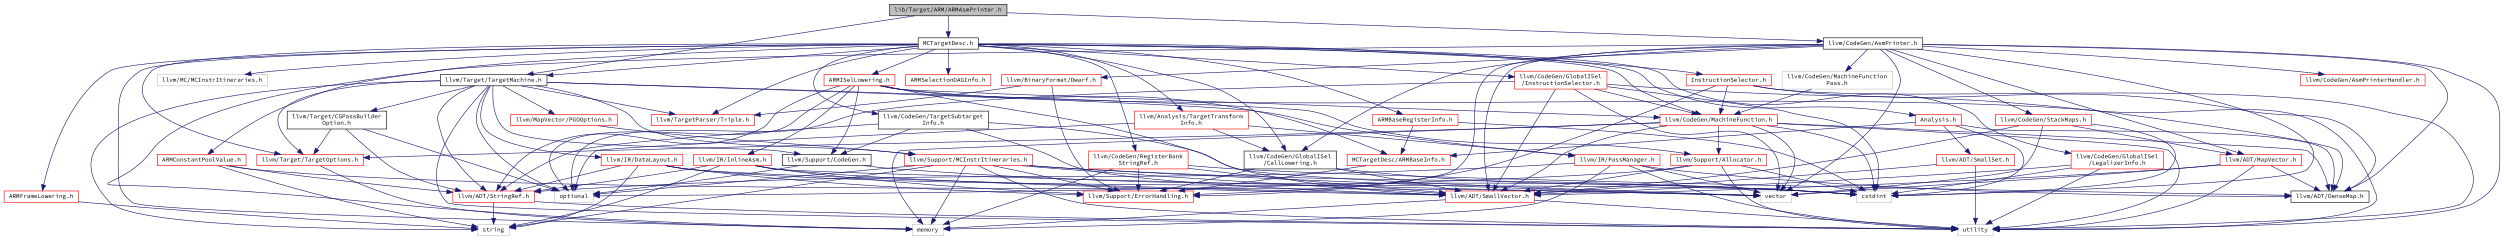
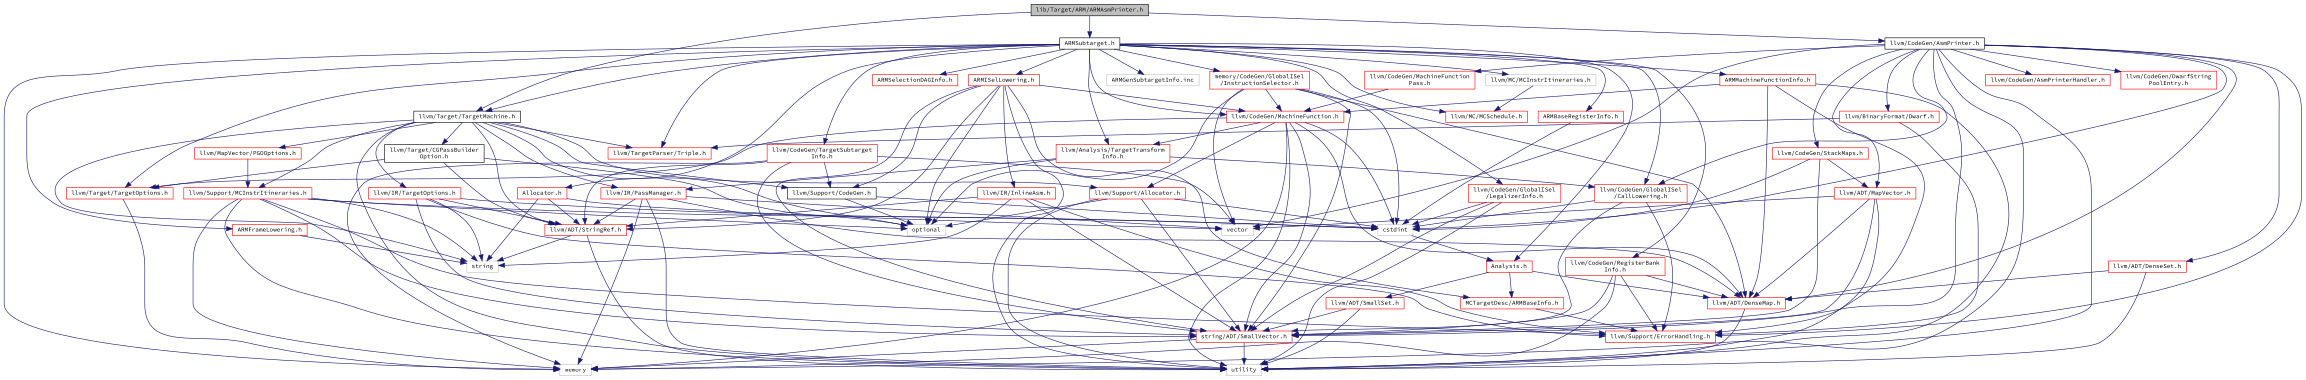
(948, 43) -> (1090, 43)
none -> (1153, 80)
(1561, 80) -> (1260, 80)
(1729, 80) -> (1768, 80)
(1837, 80) -> (1420, 80)
none -> (2169, 80)
(335, 90) -> none
none -> (1487, 117)
(933, 120) -> (822, 153)
(1408, 137) -> none
(1789, 147) -> (1190, 137)
(2023, 156) -> (1449, 247)
(202, 160) -> (542, 193)
(642, 160) -> (415, 193)
(1138, 160) -> (1615, 267)
(1290, 160) -> (1641, 193)
none -> (414, 170)
(1982, 176) -> none
(1254, 184) -> none
(1392, 184) -> none
(1490, 197) -> (1244, 337)
(2330, 197) -> (1746, 303)
none -> (2147, 267)
none -> (1516, 364)
